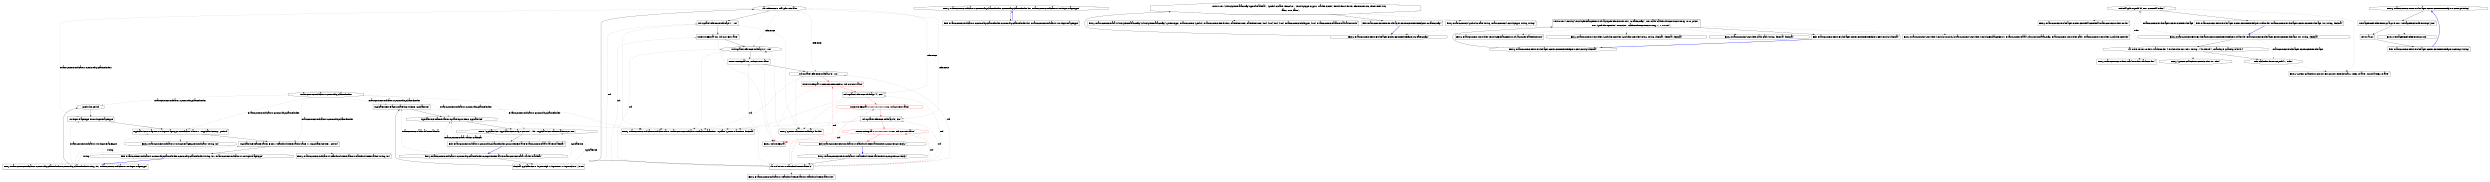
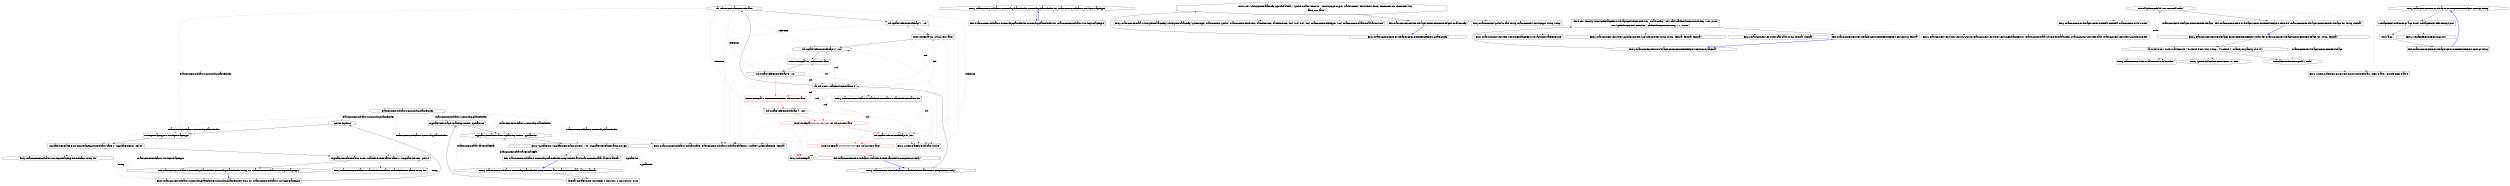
(780, 8) -> (734, 8)
(950, 149) -> (805, 80)
